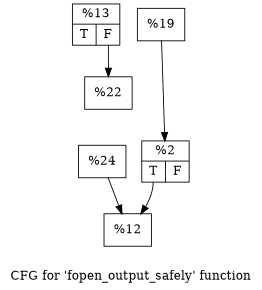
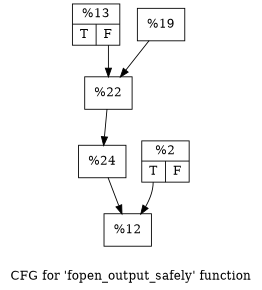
(163, 86) -> (137, 55)
none -> (106, 123)
